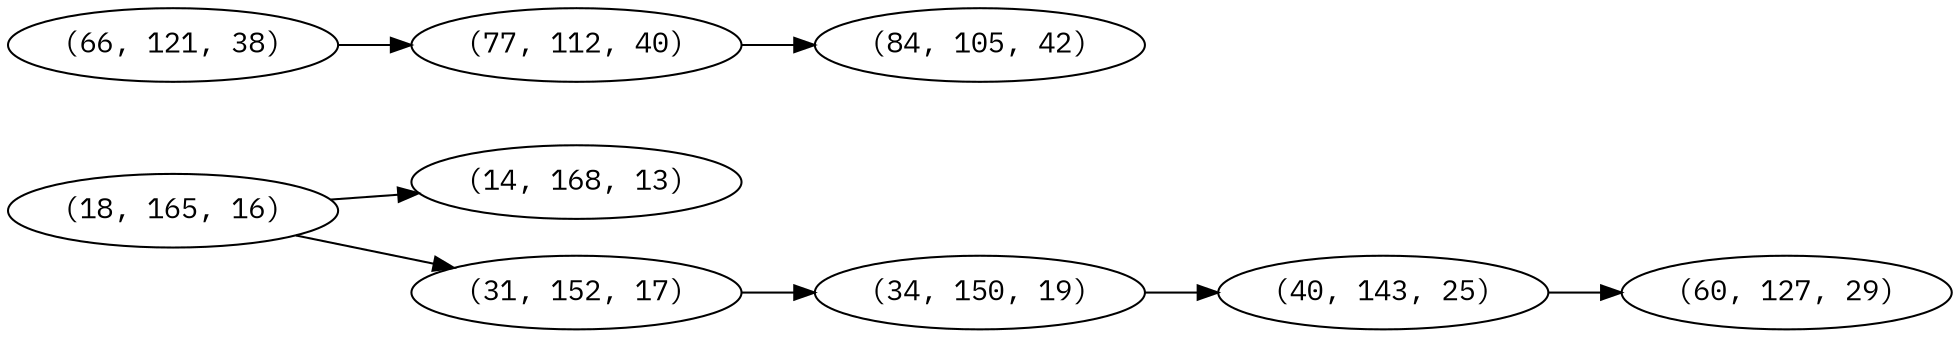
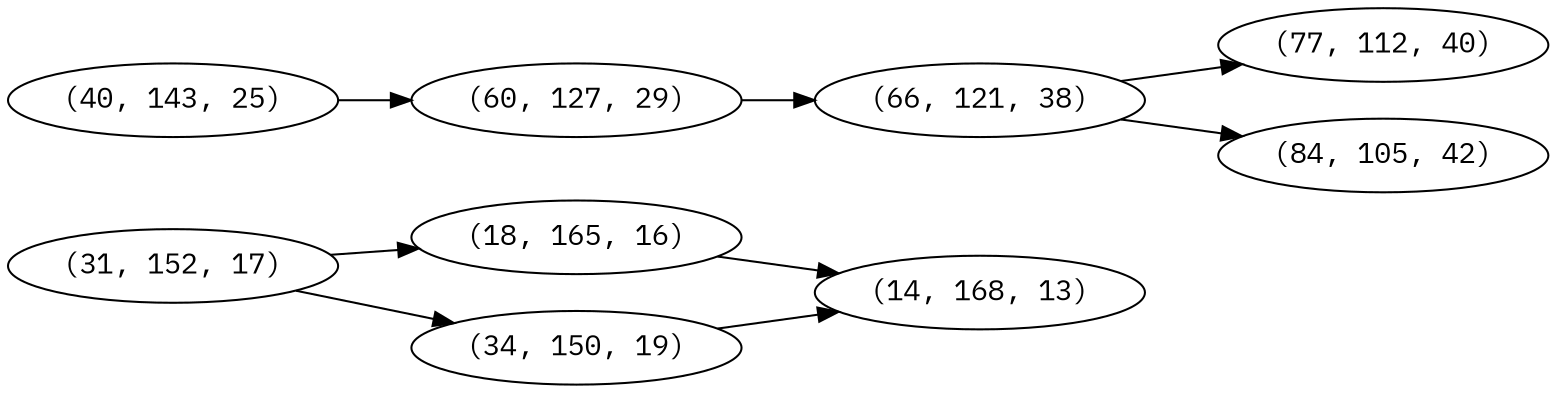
(768, 45) -> (1171, 126)
none -> (768, 100)
(365, 250) -> (364, 252)
(1171, 293) -> (768, 322)
